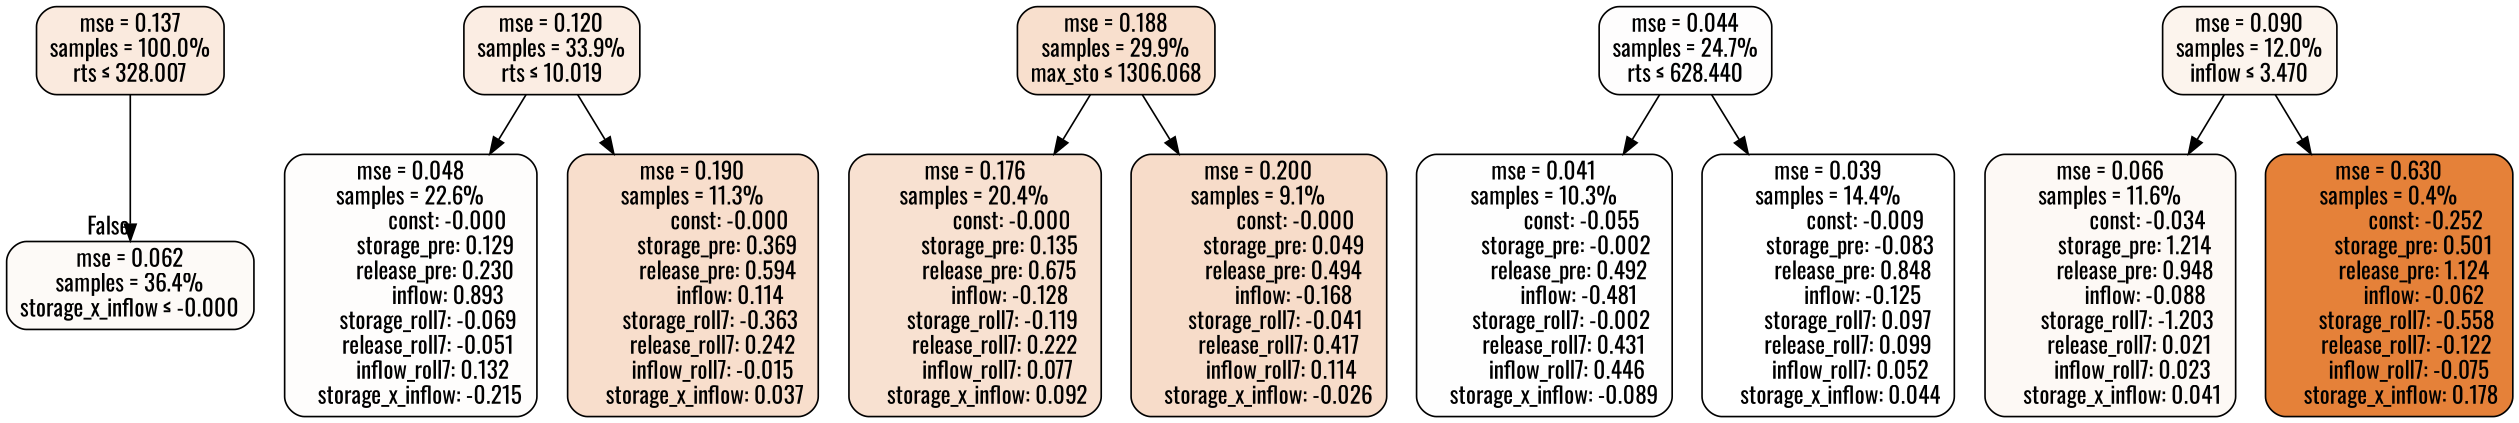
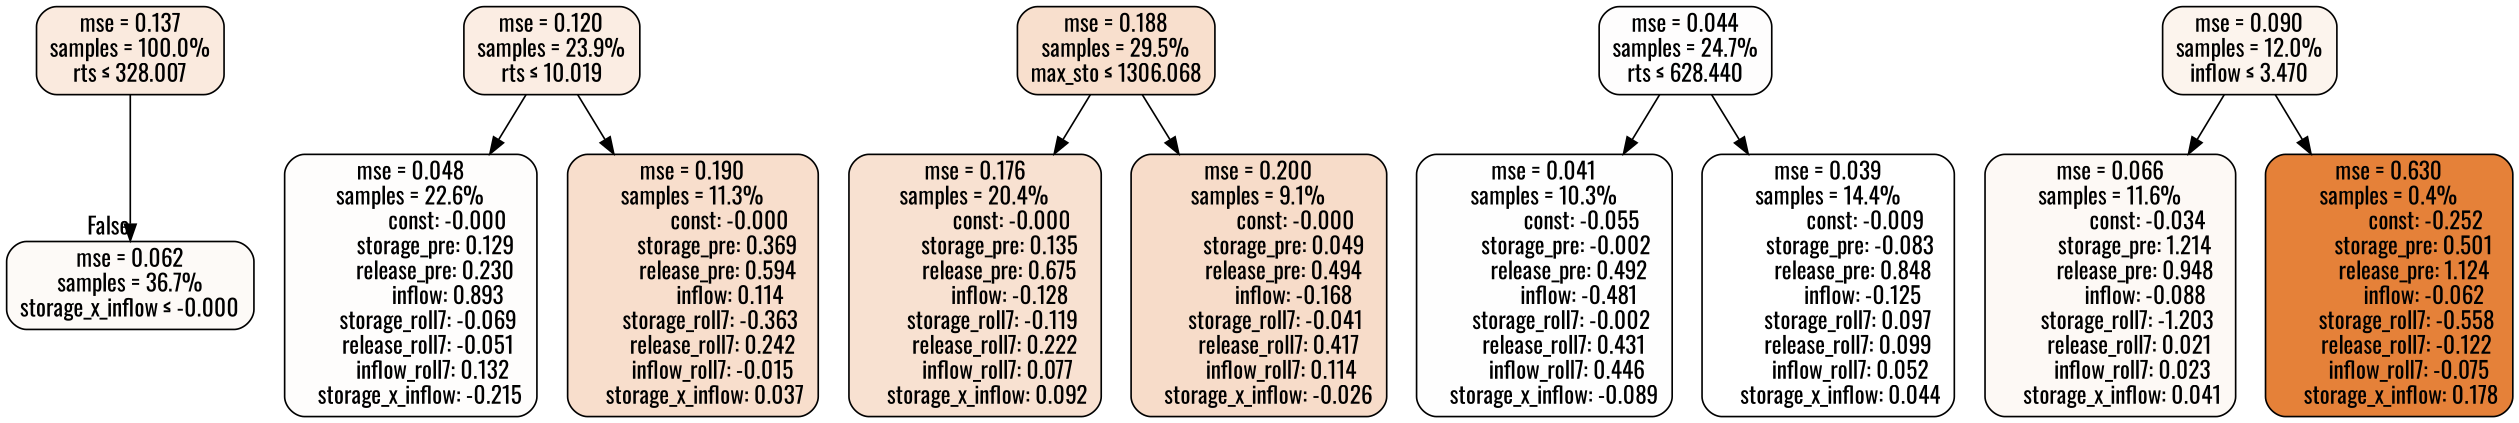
(552, 51) -> (552, 51)
(1116, 51) -> (1116, 51)
(130, 285) -> (130, 285)
